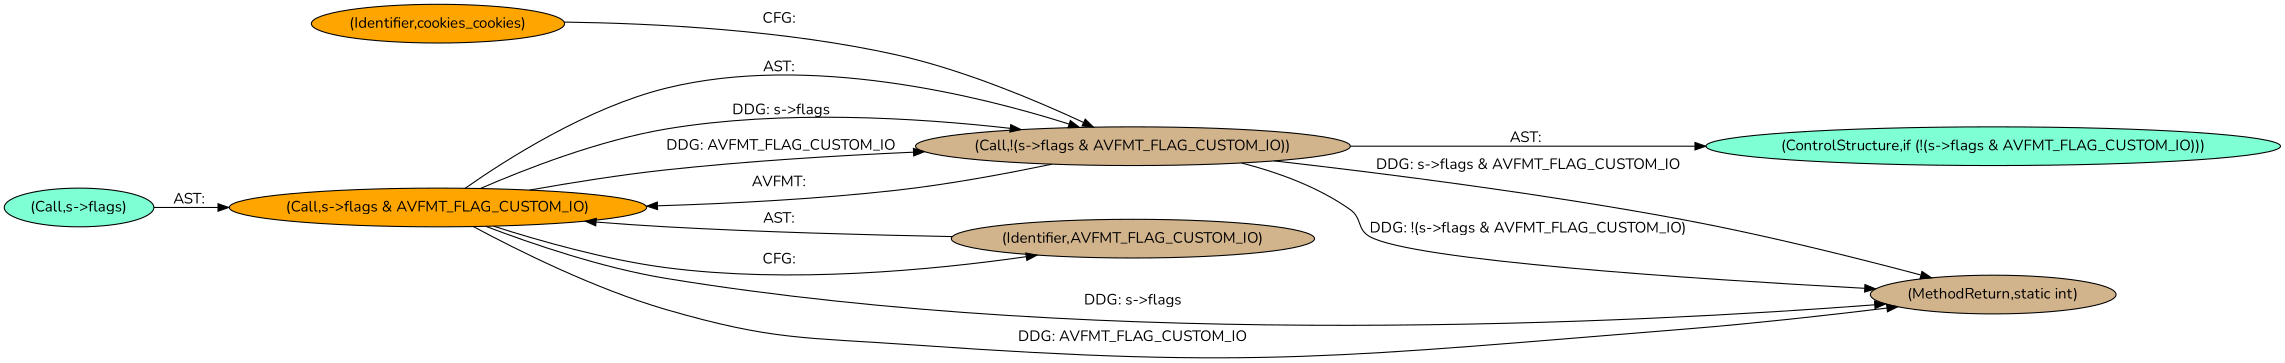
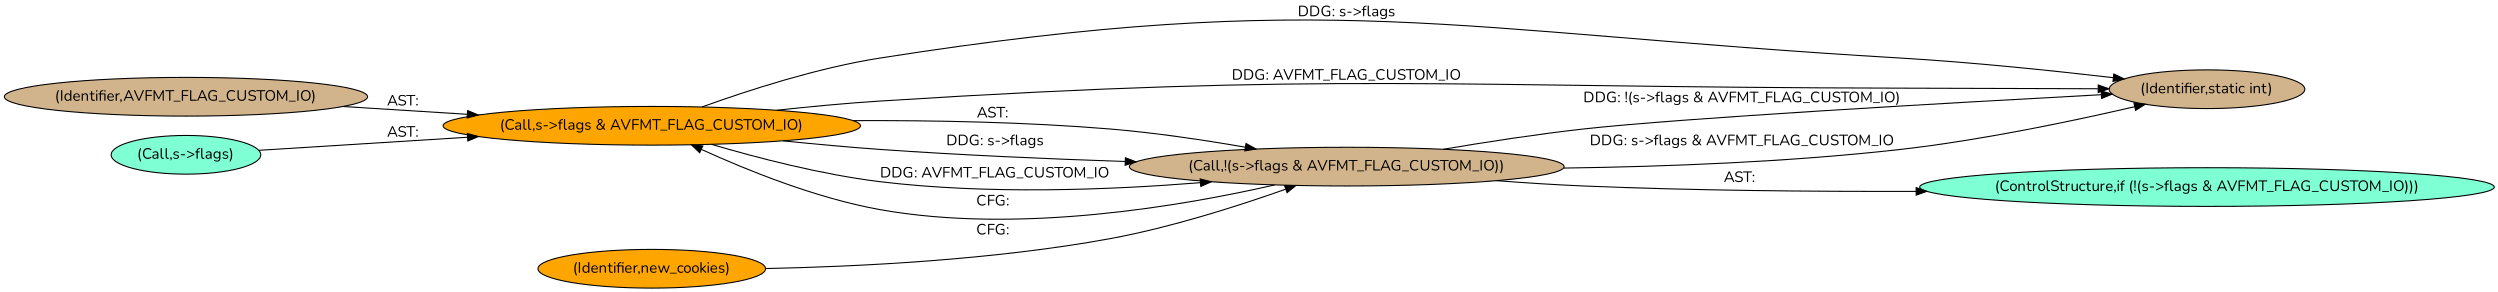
(438, 24) -> (652, 269)
(781, 182) -> (995, 202)
(758, 274) -> none
(1993, 295) -> (2207, 89)
